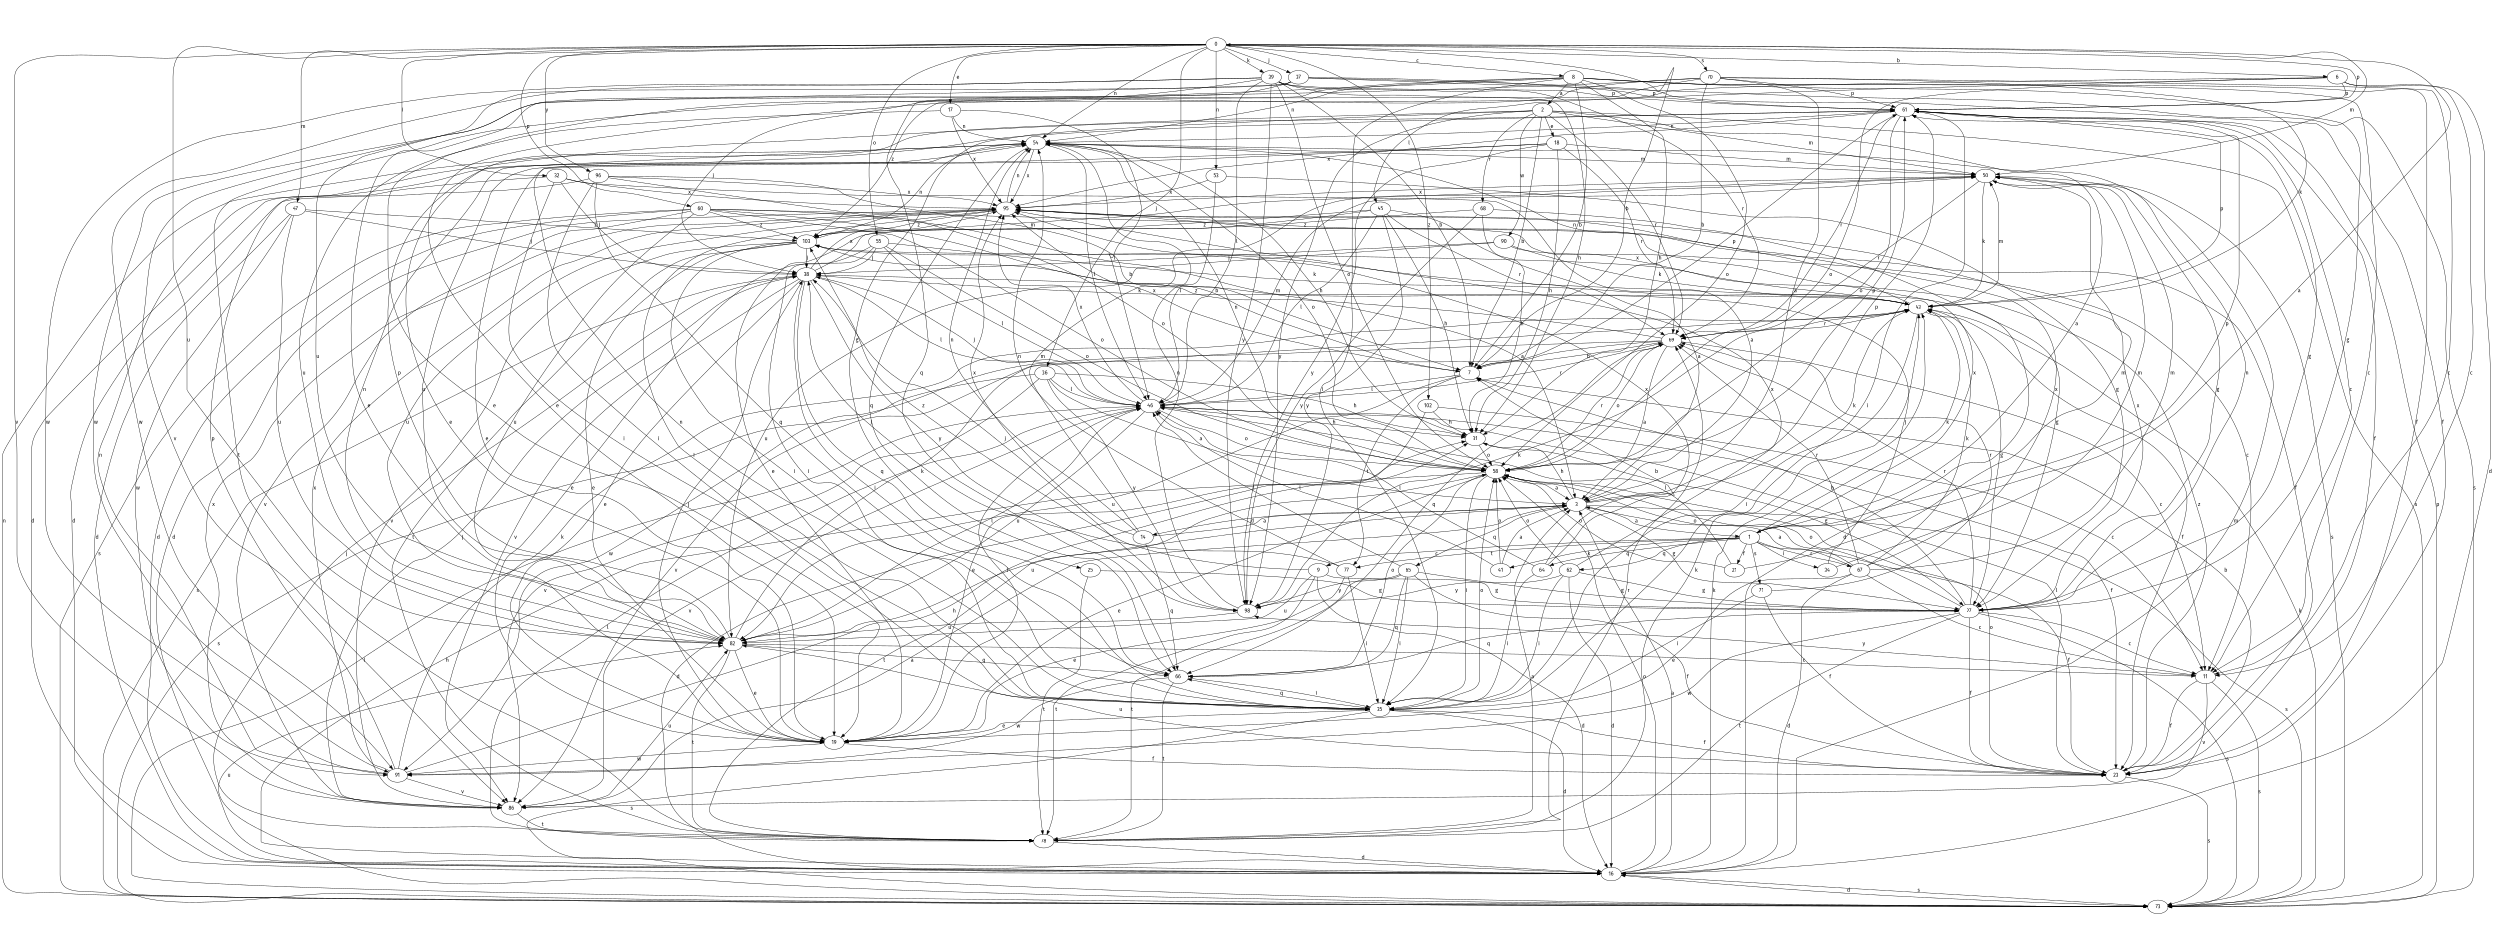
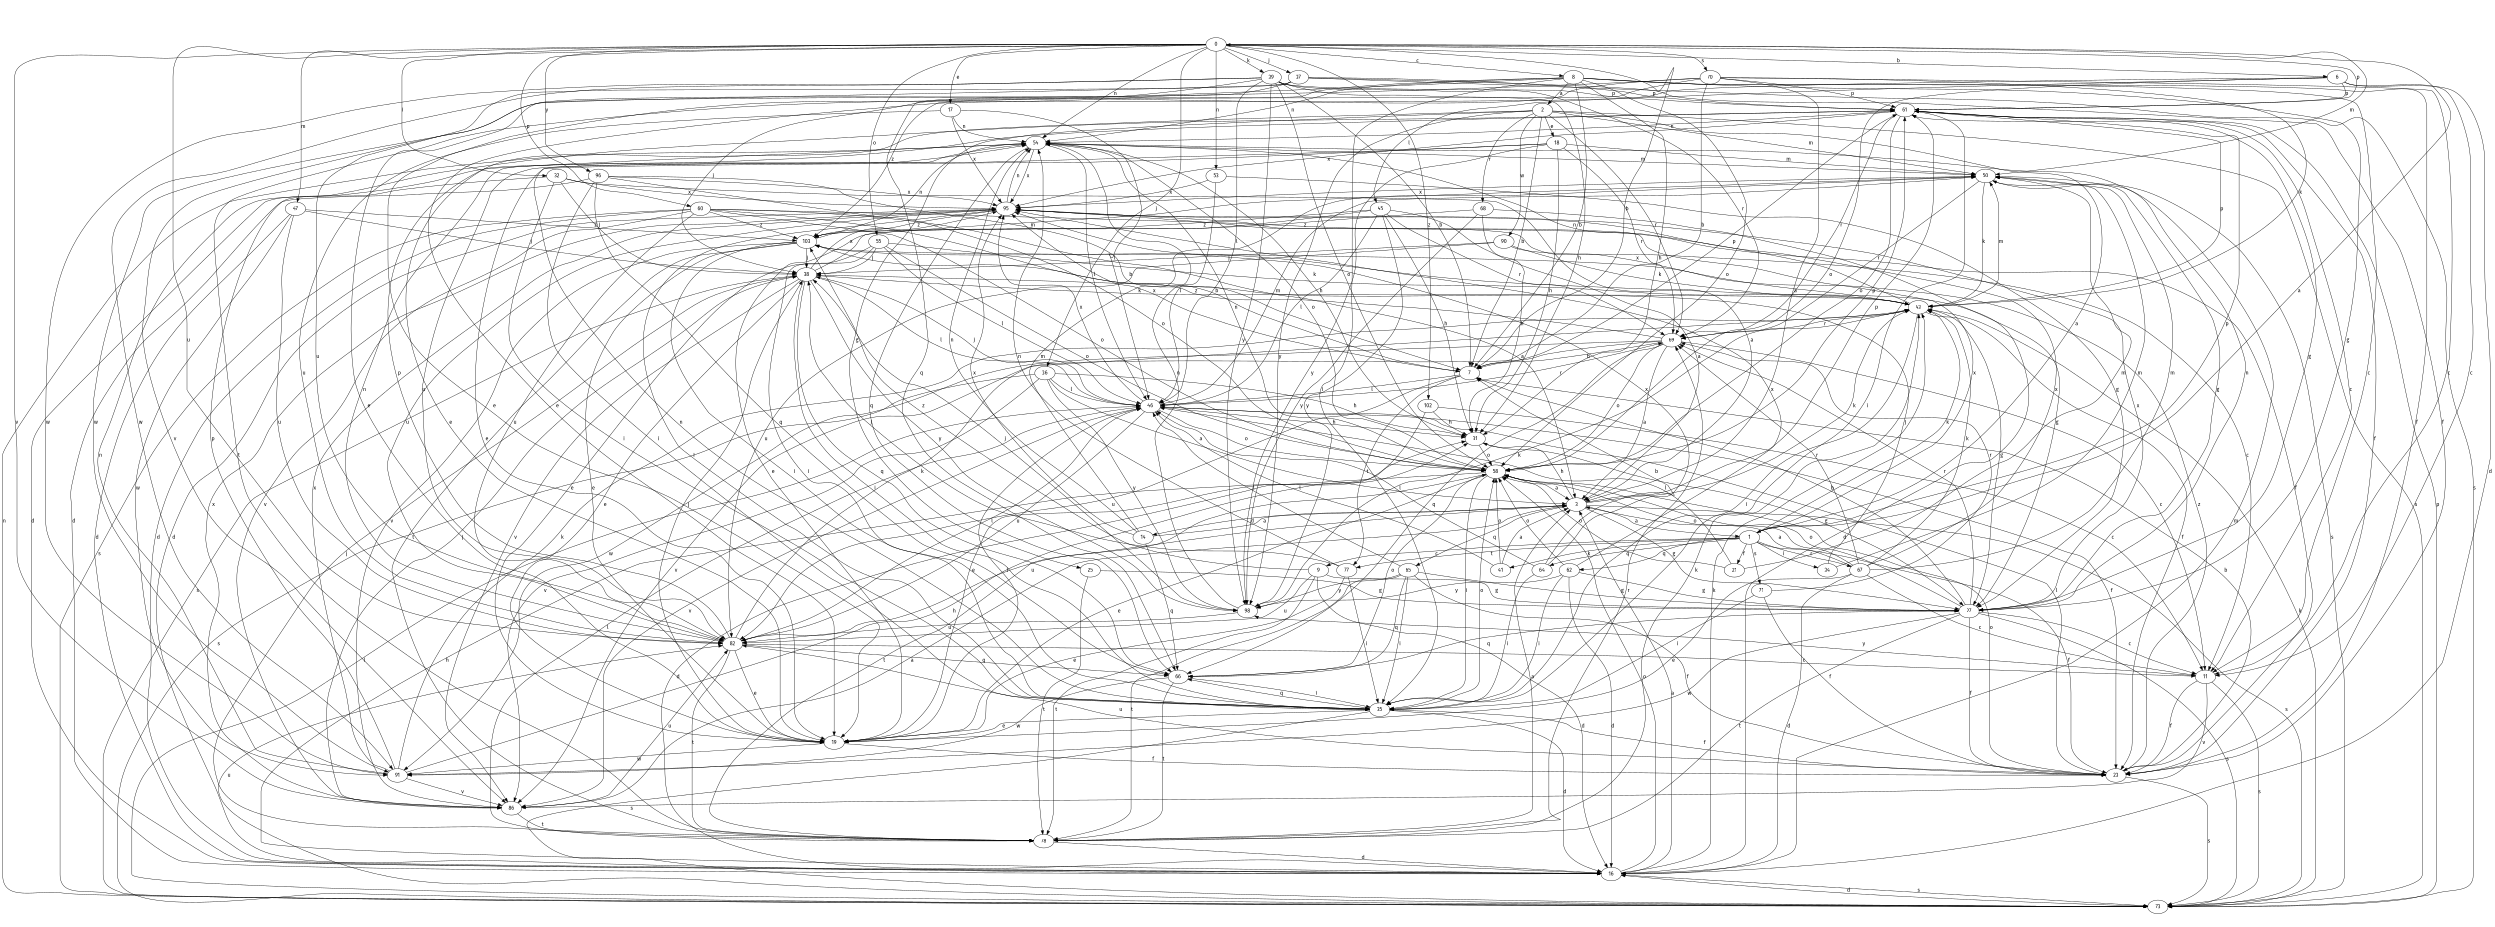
(1585, 418) -> none
